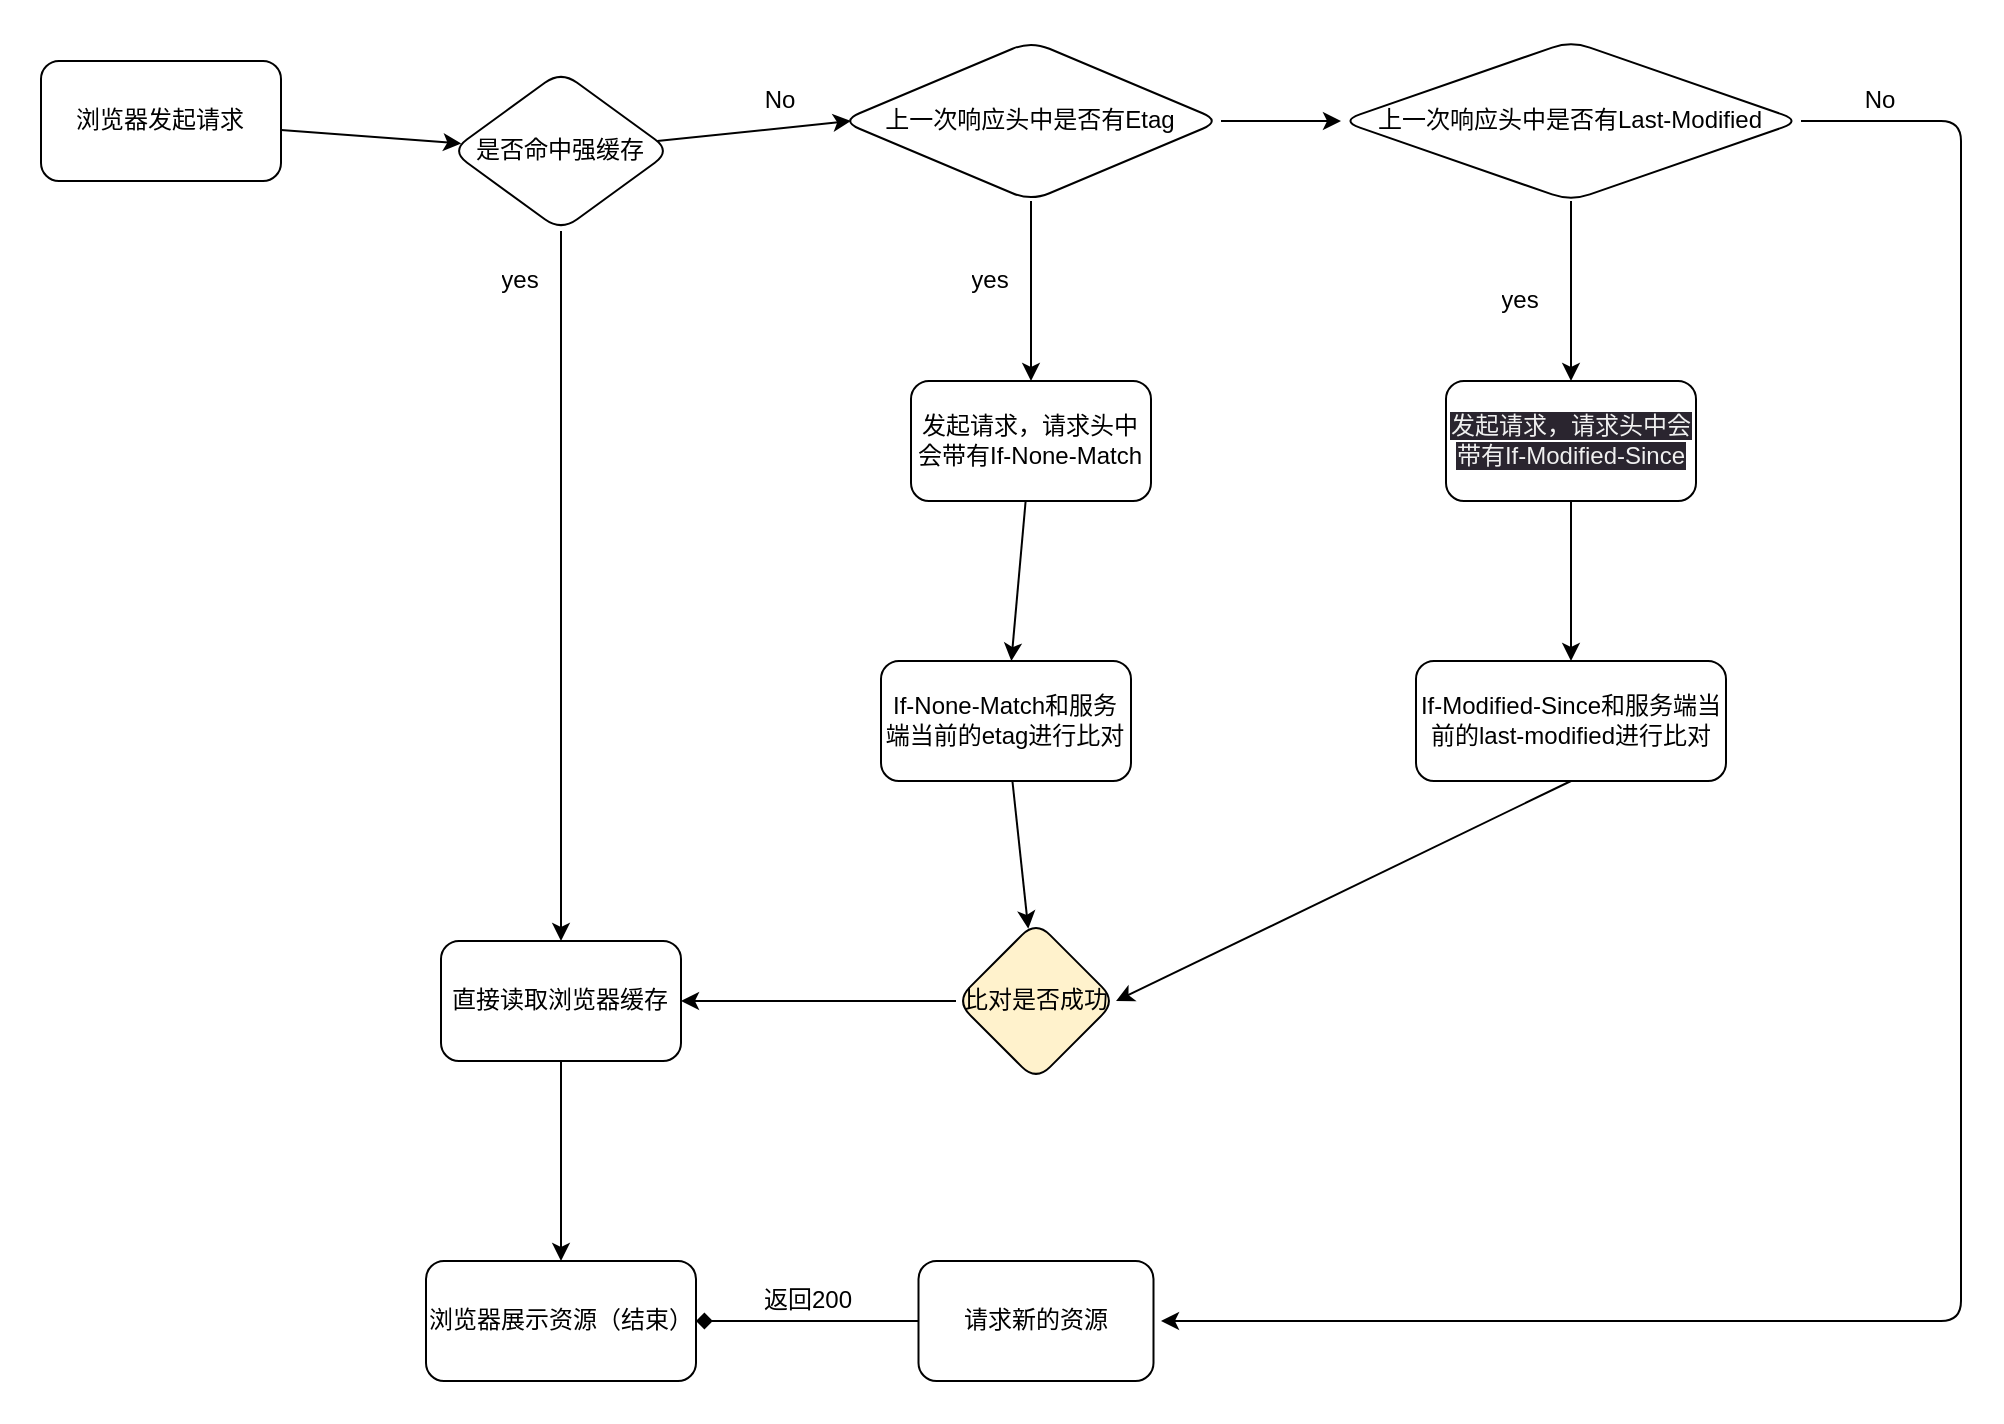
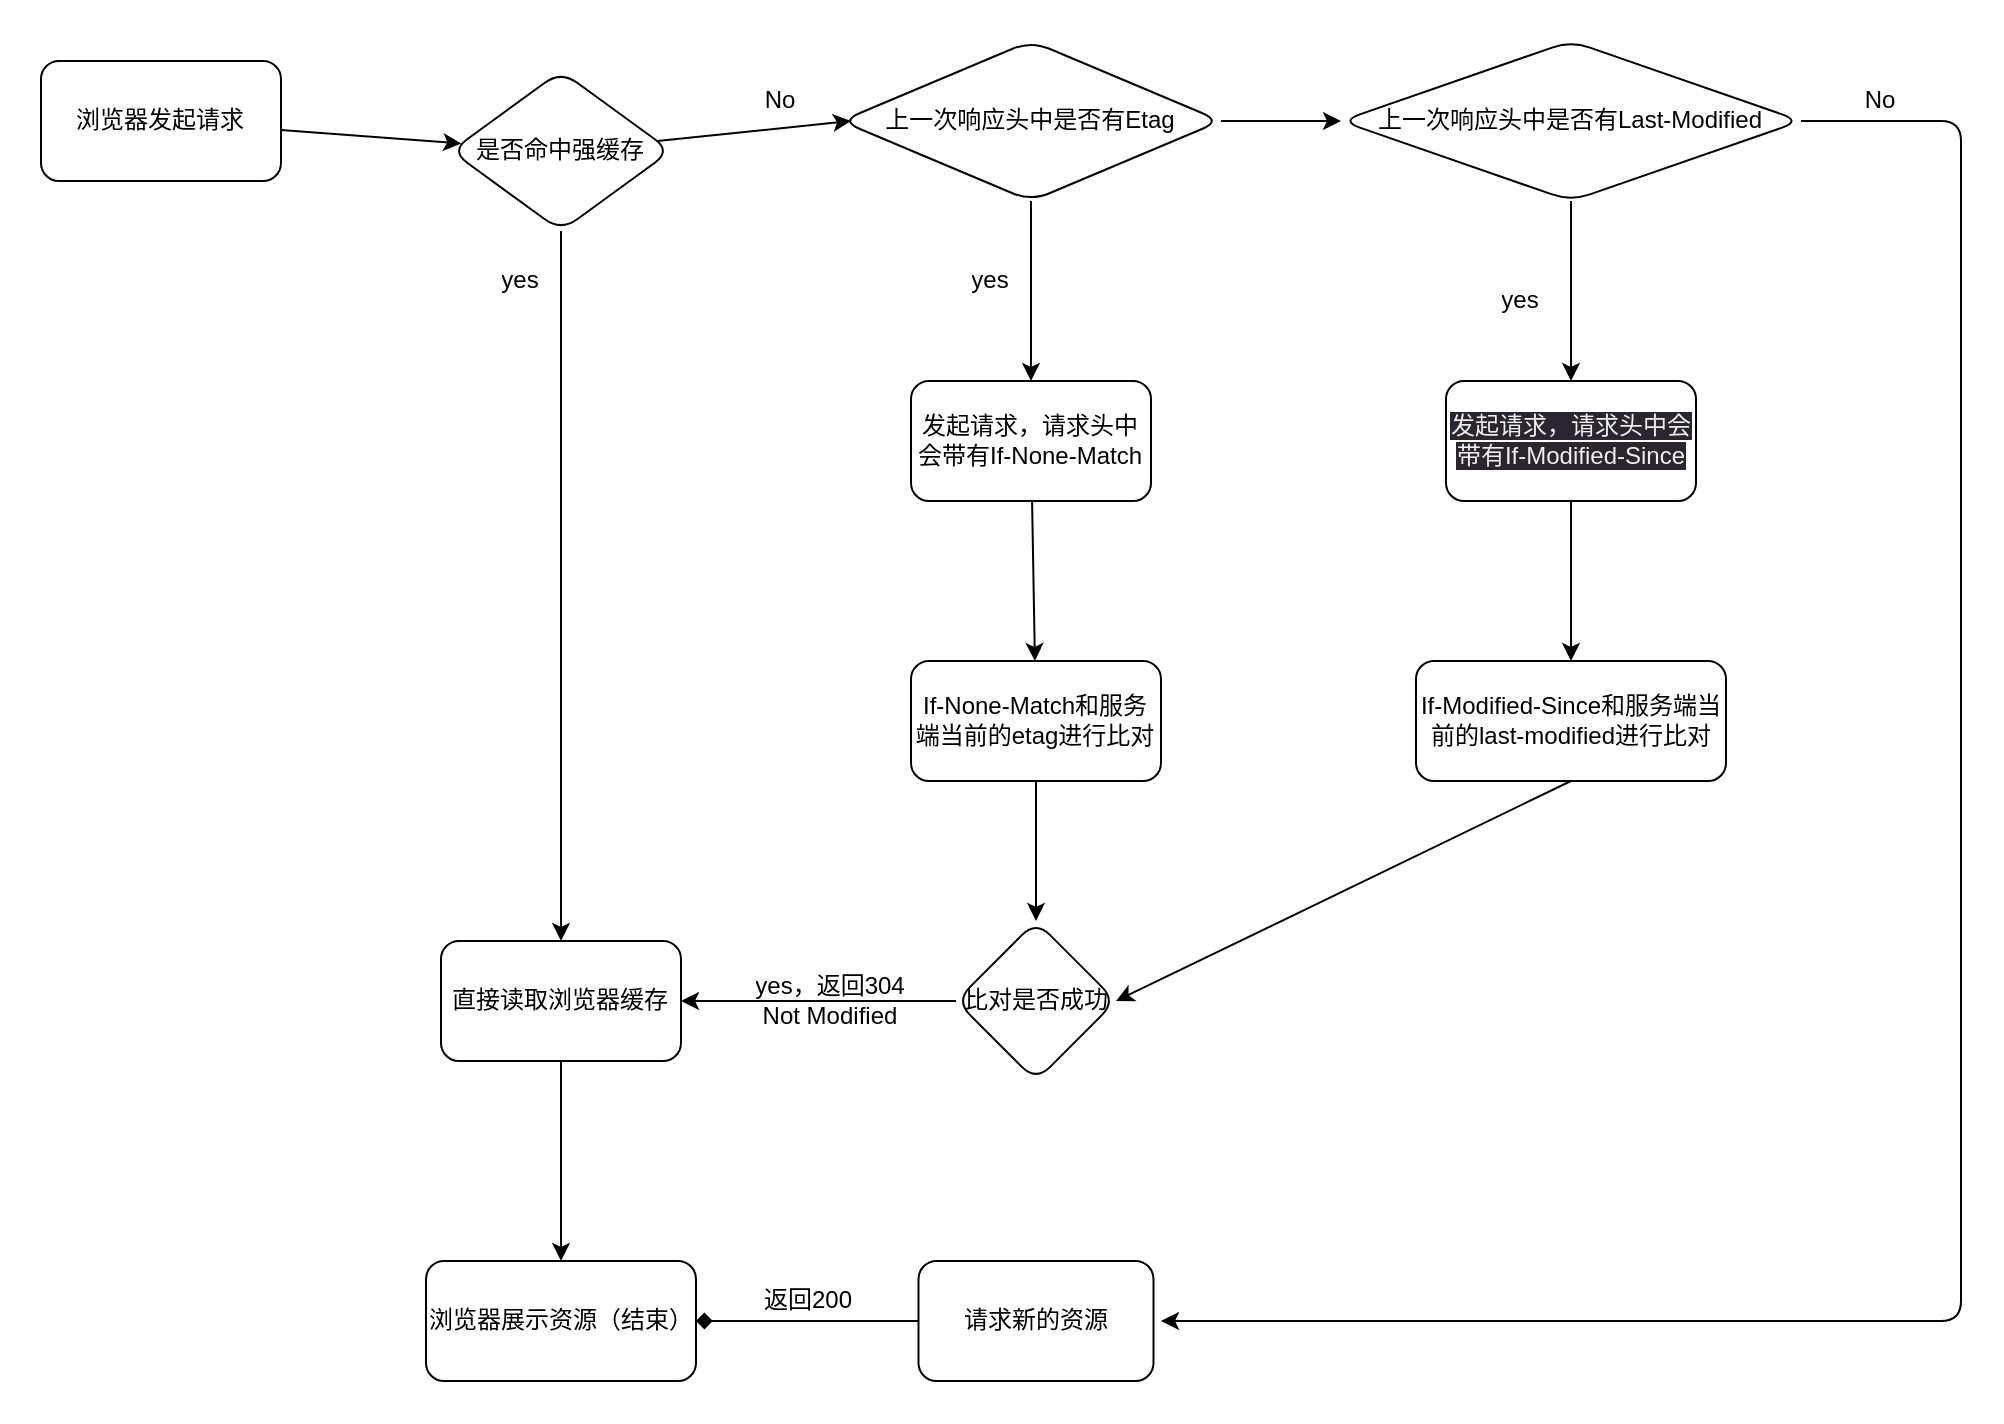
(1006, 721) -> (1036, 721)
none -> (831, 1001)
(1036, 1001) -> (1036, 1001)
